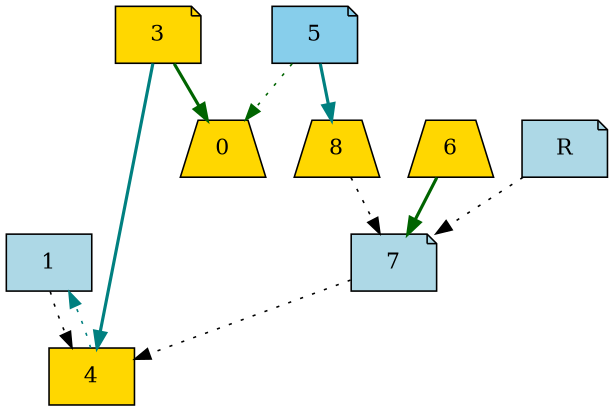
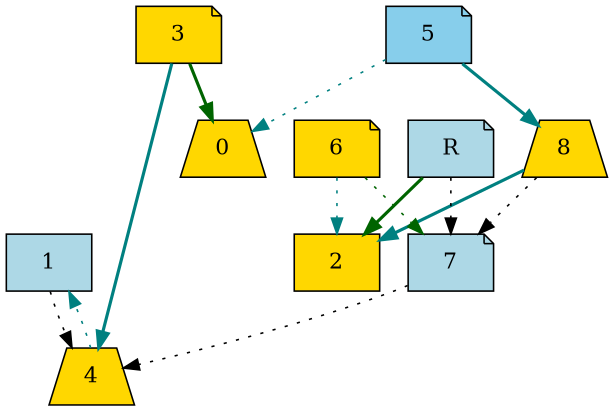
(274, 86) -> (326, 92)
(451, 149) -> (337, 149)
(426, 199) -> (387, 199)
none -> (337, 263)
(92, 377) -> (92, 377)
